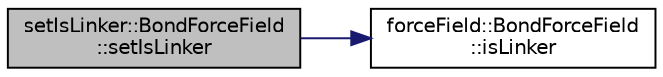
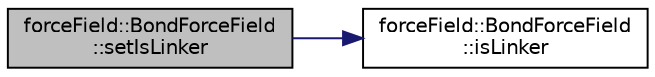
(154, 38) -> (150, 38)
